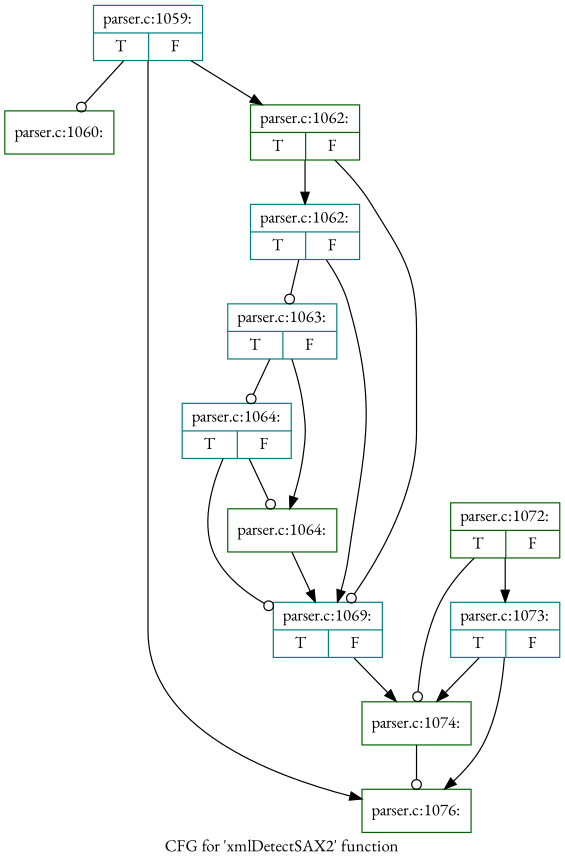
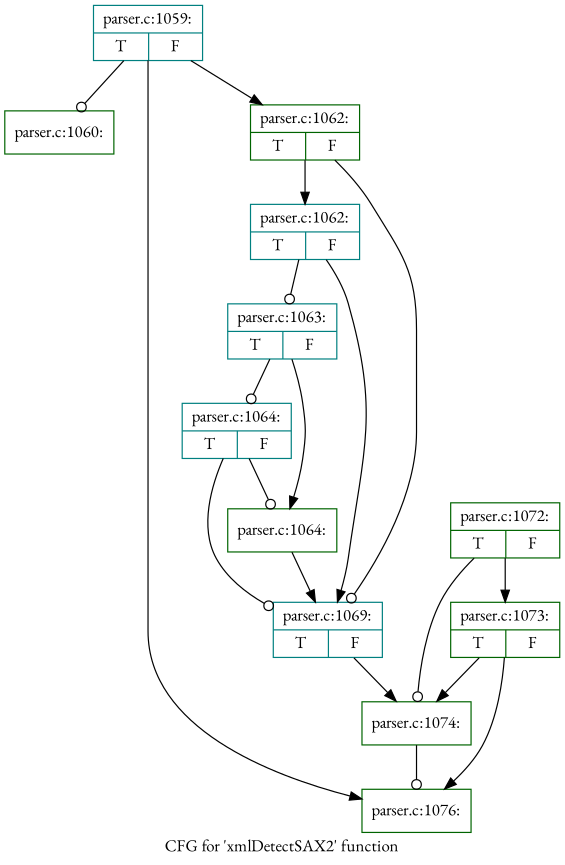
(505, 630) -> (505, 630)
